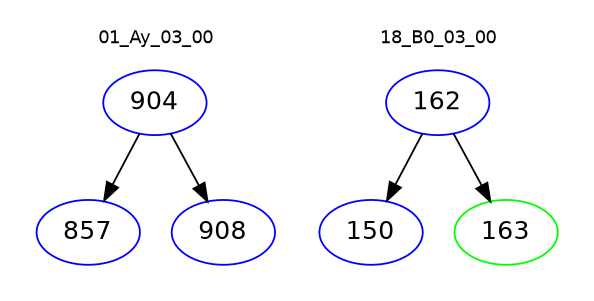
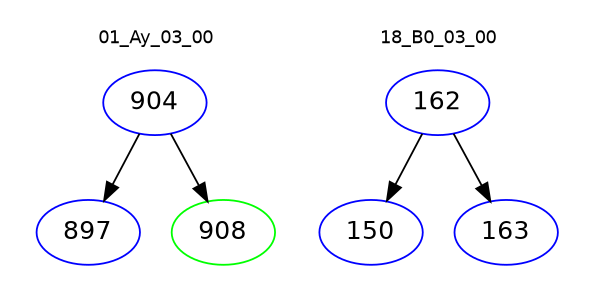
(88, 232) -> (88, 232)
(223, 232) -> (223, 232)
(506, 232) -> (506, 232)
